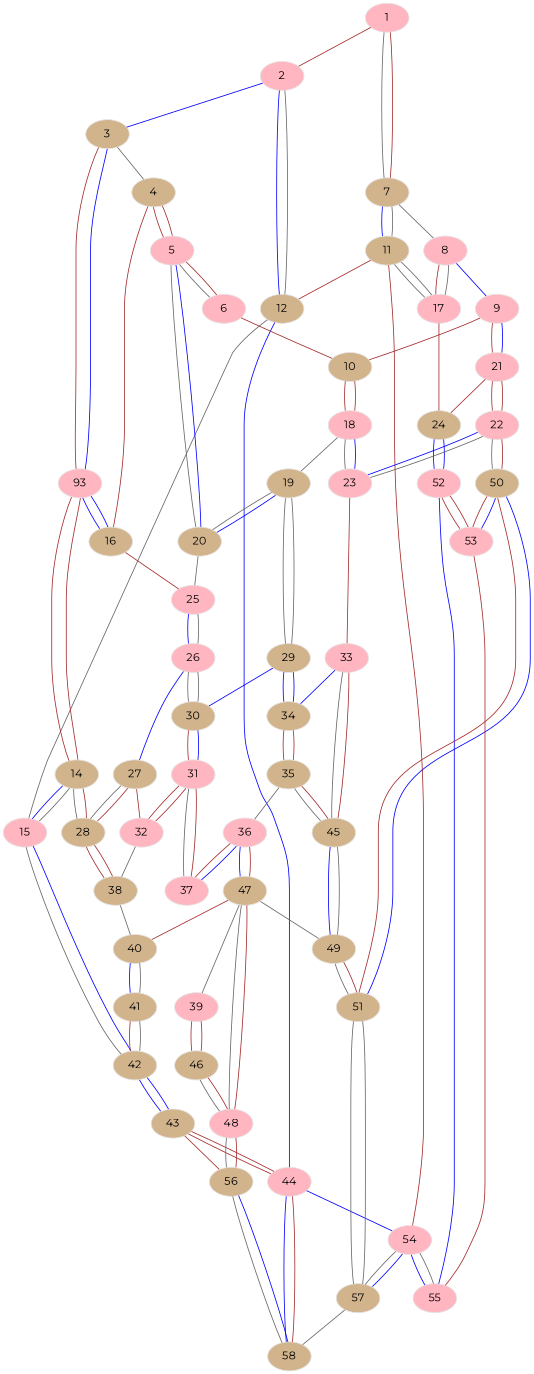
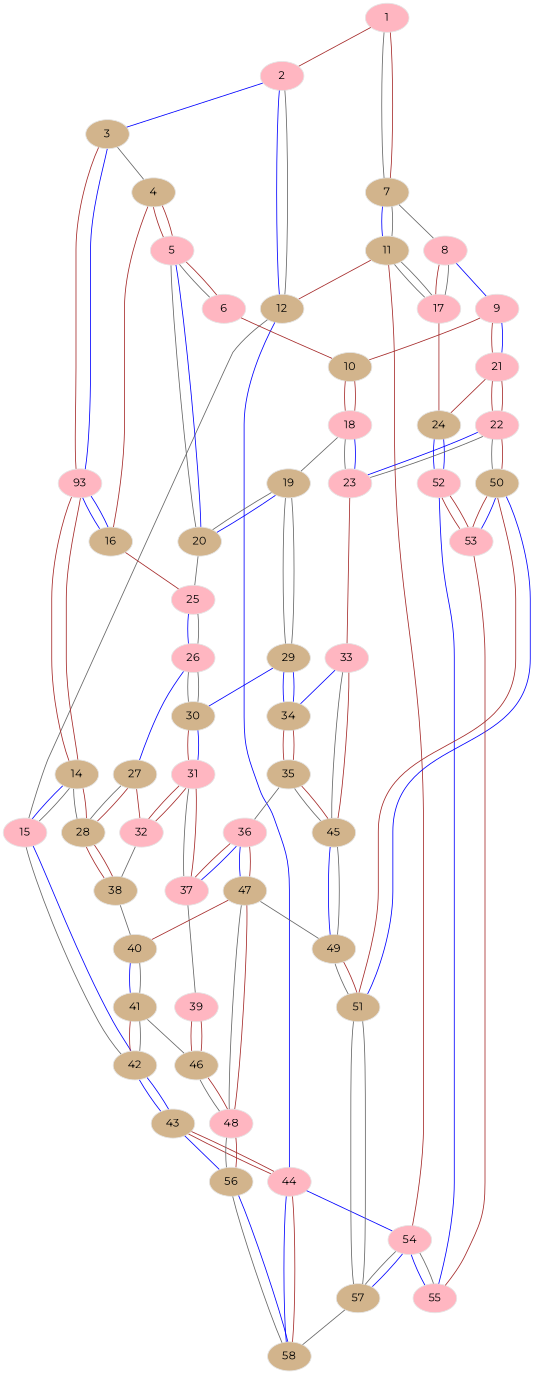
(221, 949) -> (192, 949)
none -> (166, 1036)
(202, 1153) -> (202, 1153)
